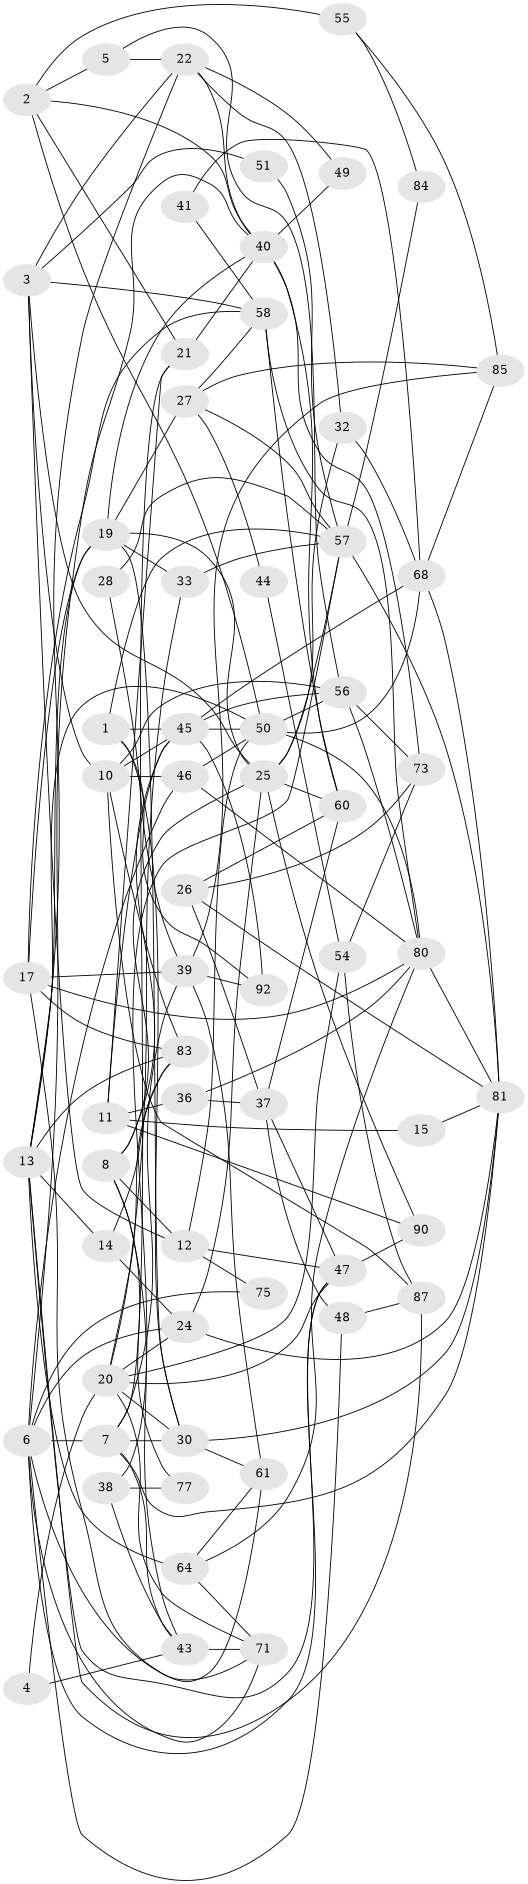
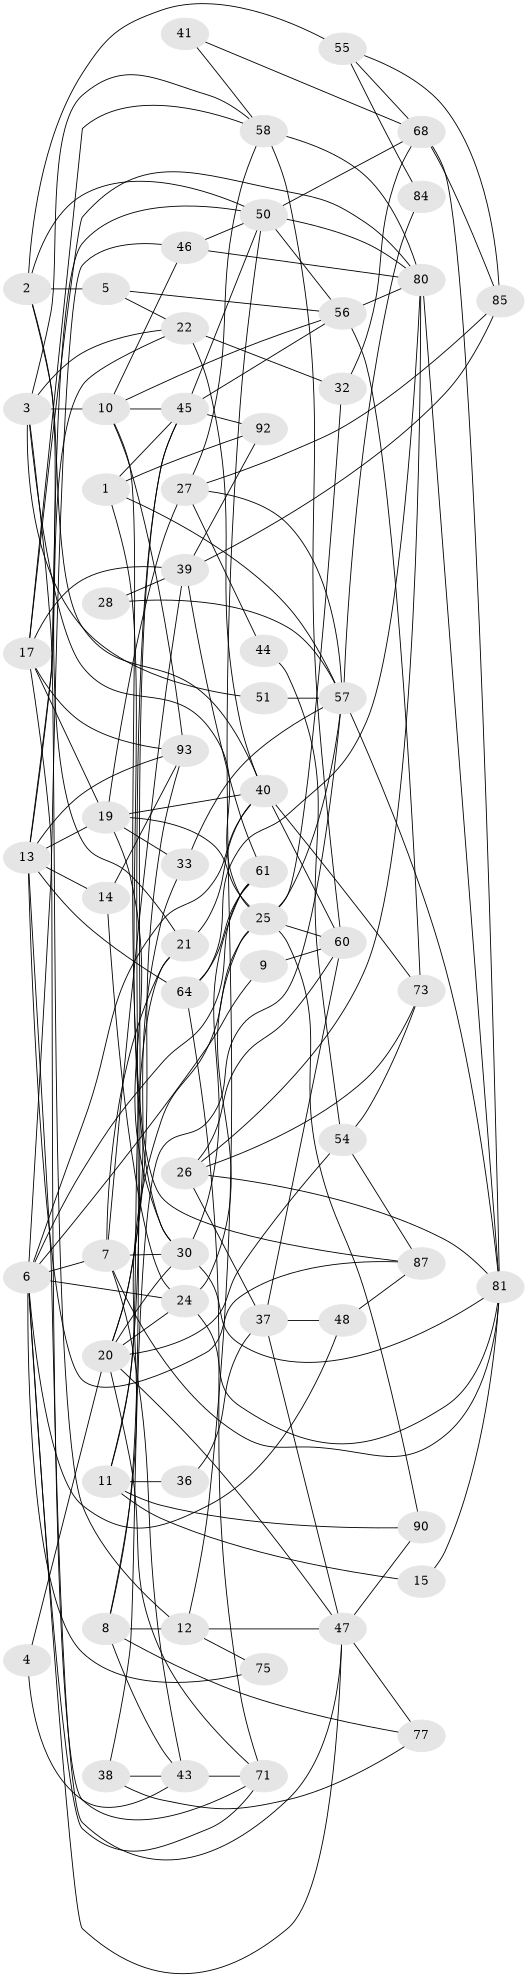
(343, 174) -> none
(300, 649) -> (382, 90)
none -> (264, 966)
(316, 1041) -> (402, 762)
(185, 1052) -> (185, 751)
none -> (382, 1682)
